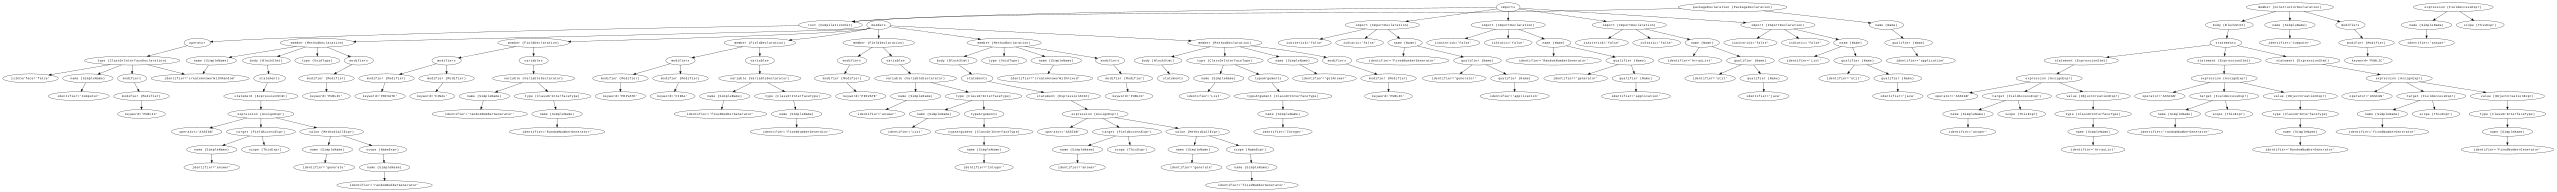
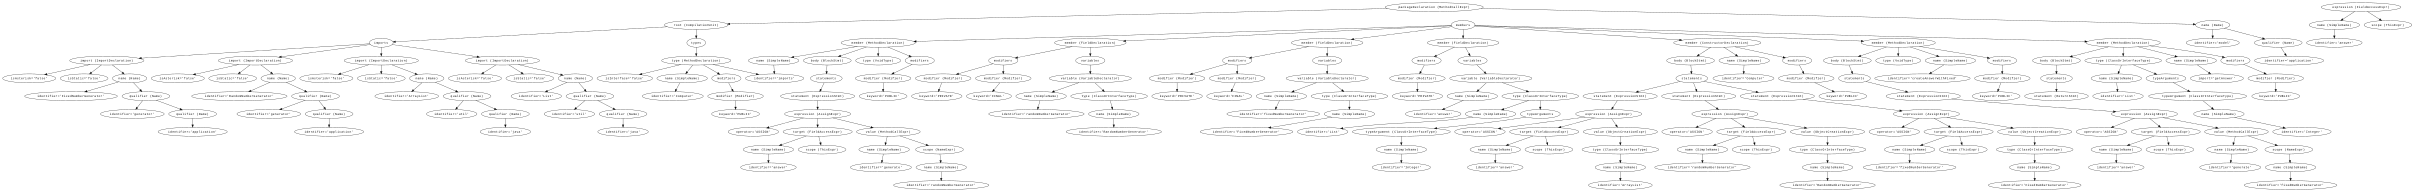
(1733, 7) -> (1434, 7)
(1175, 11) -> (531, 34)
none -> (1577, 33)
(197, 43) -> (696, 43)
none -> (2213, 43)
(132, 61) -> (696, 61)
(200, 78) -> (775, 78)
(1324, 78) -> (2217, 78)
none -> (2056, 96)
